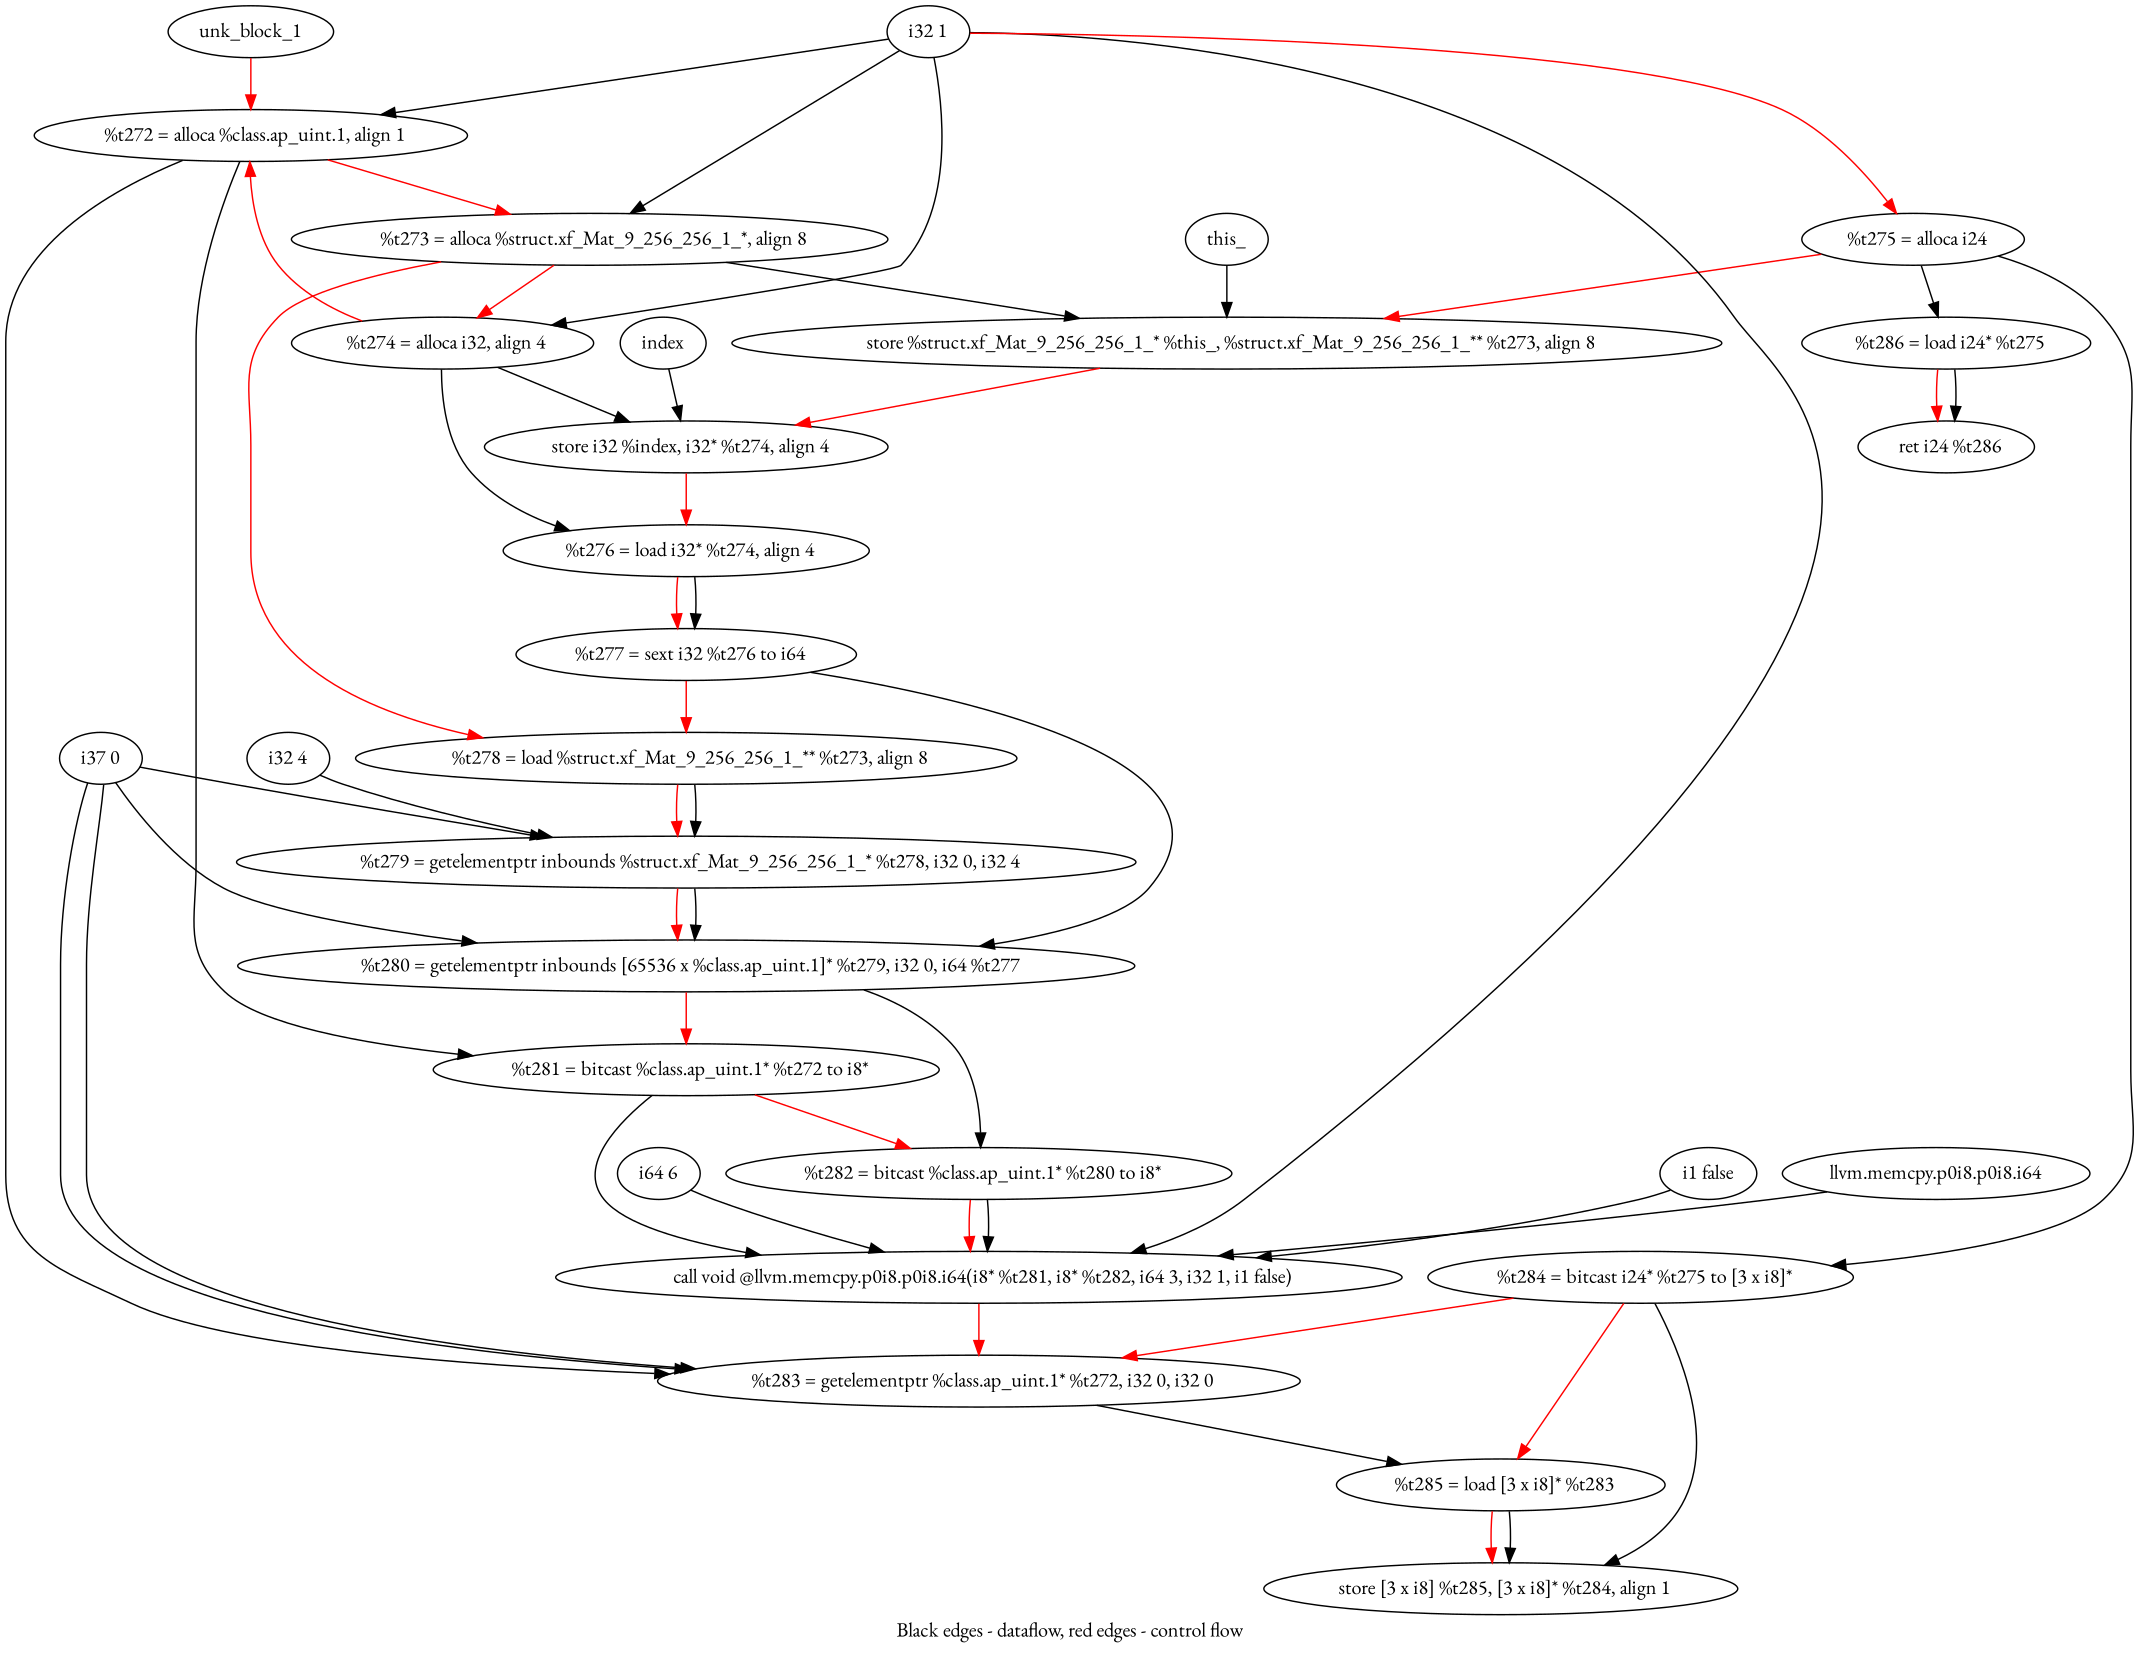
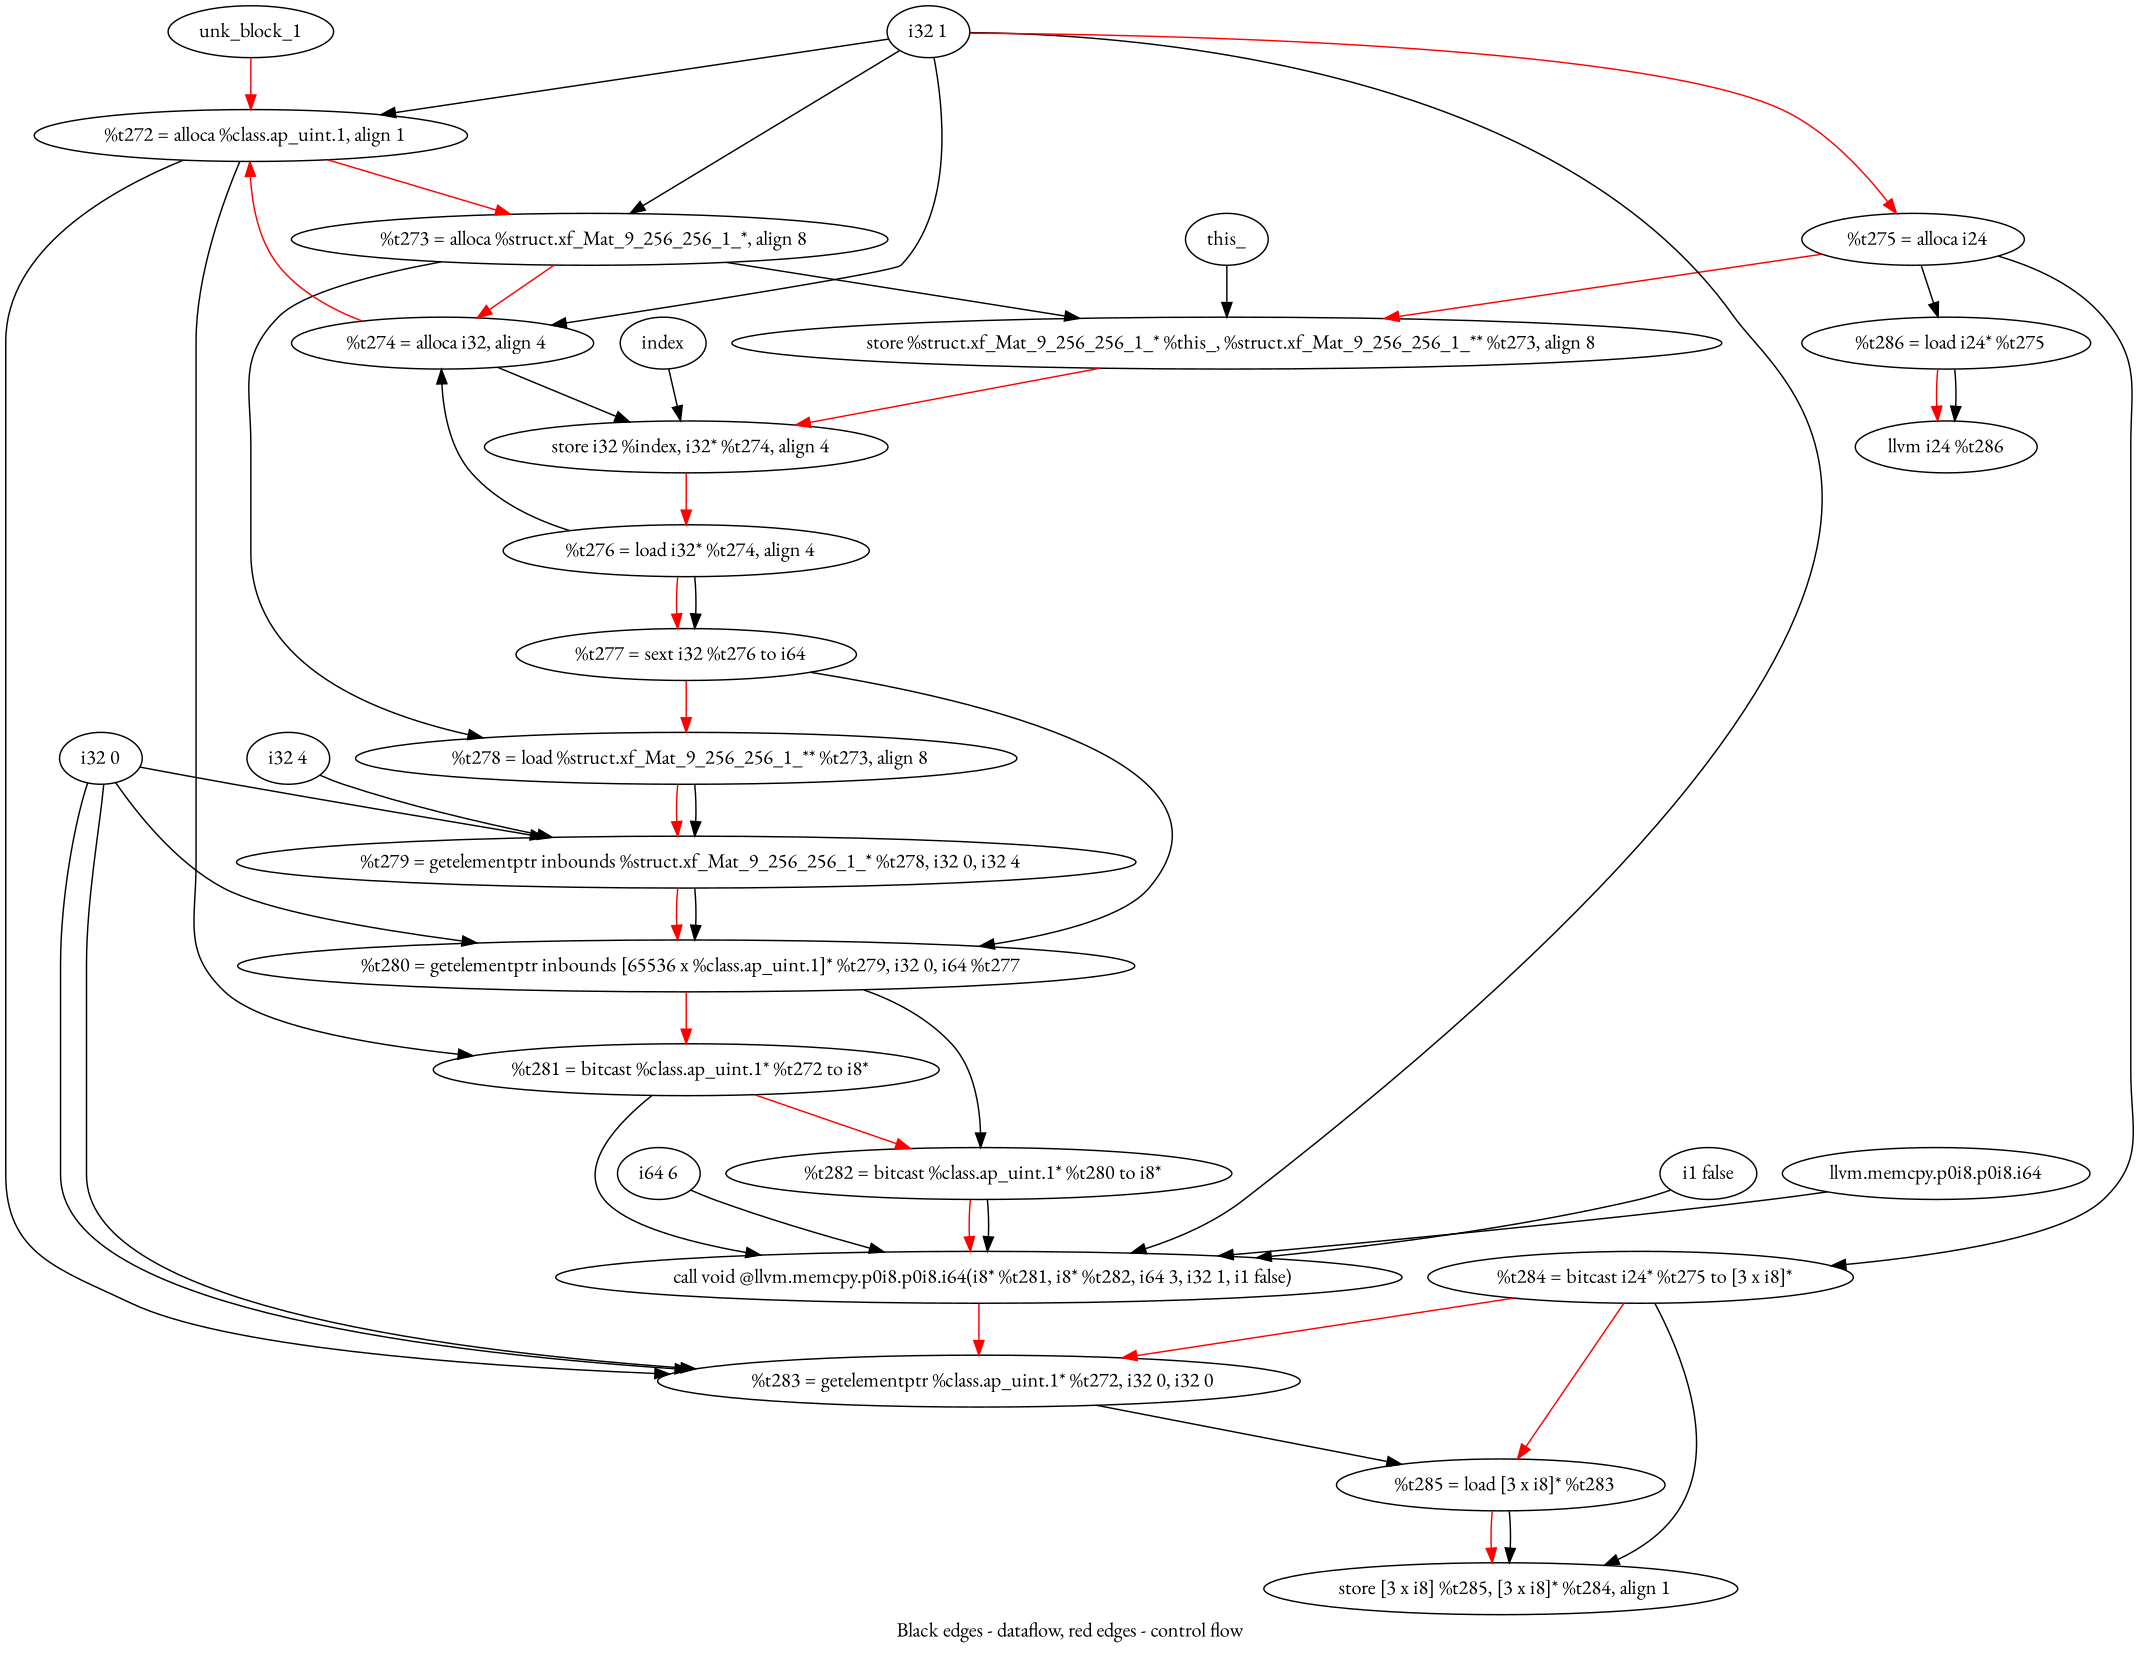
(1946, 447) -> (1946, 447)
(469, 469) -> (478, 480)
(251, 497) -> (251, 497)
(101, 758) -> (101, 758)
